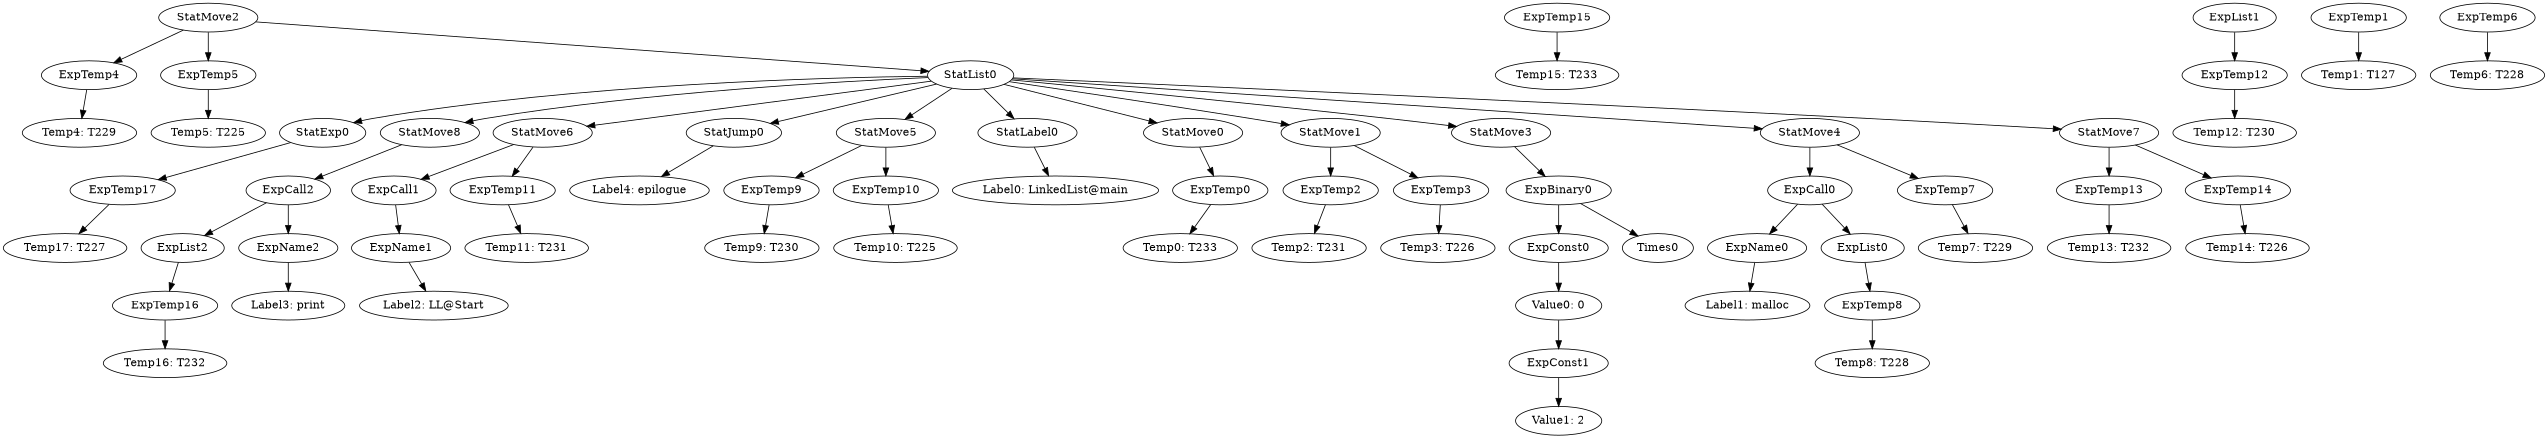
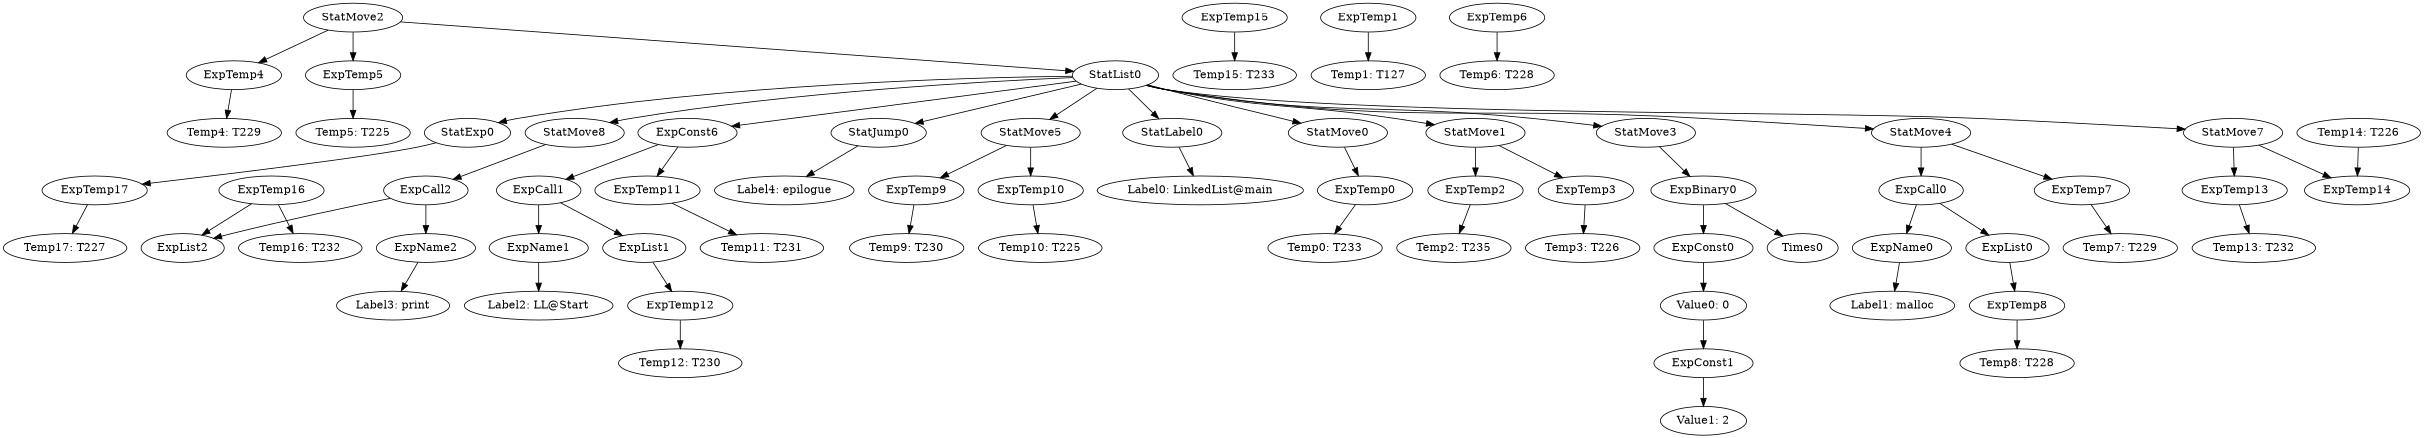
(543, 133) -> (687, 133)
(2242, 215) -> (2358, 158)
none -> (588, 217)
(1309, 248) -> (1454, 248)
(175, 273) -> (230, 217)
